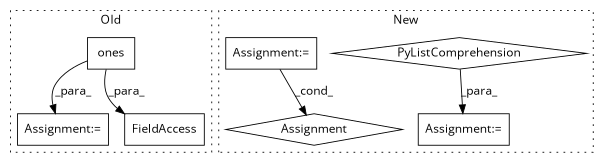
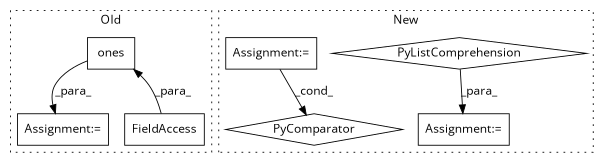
(106, 91) -> (153, 93)
(314, 130) -> (314, 130)
